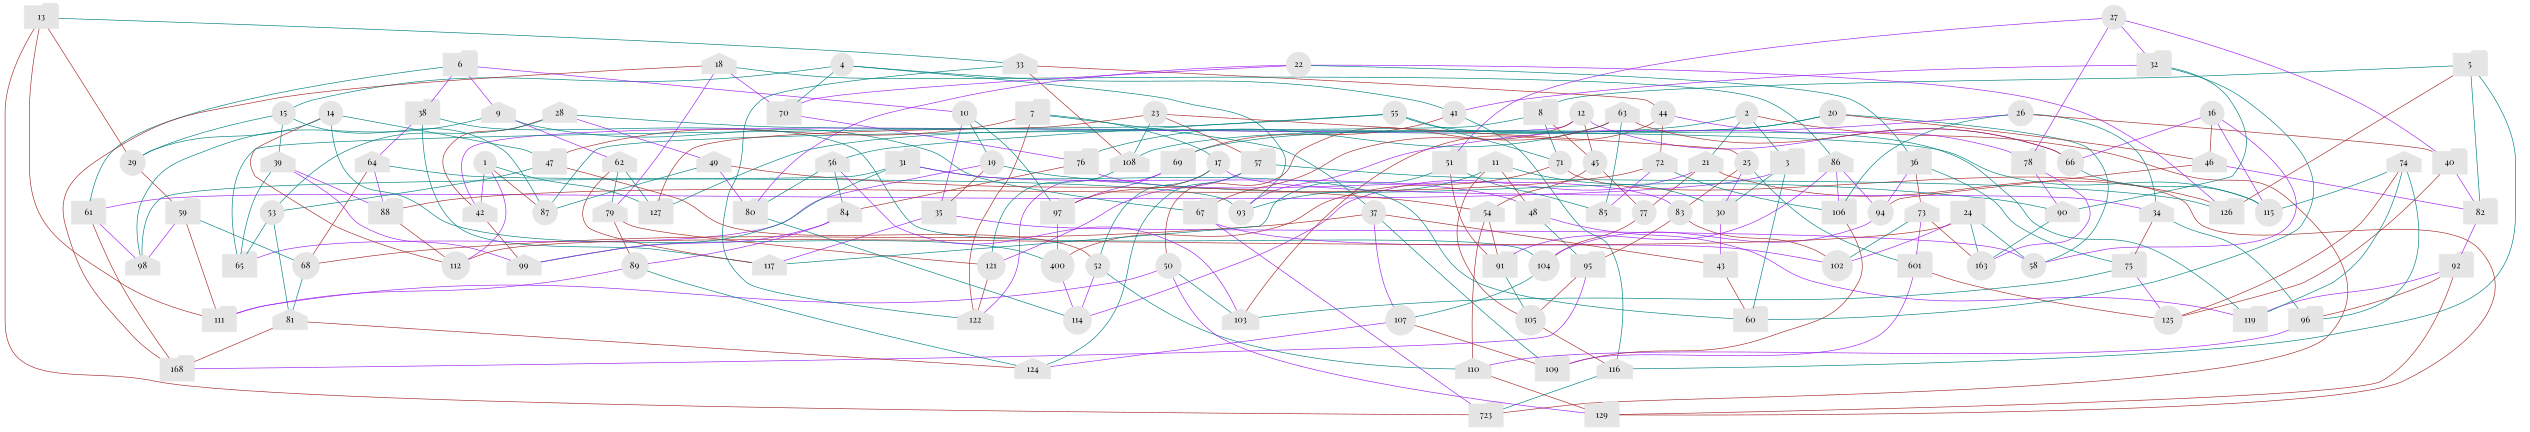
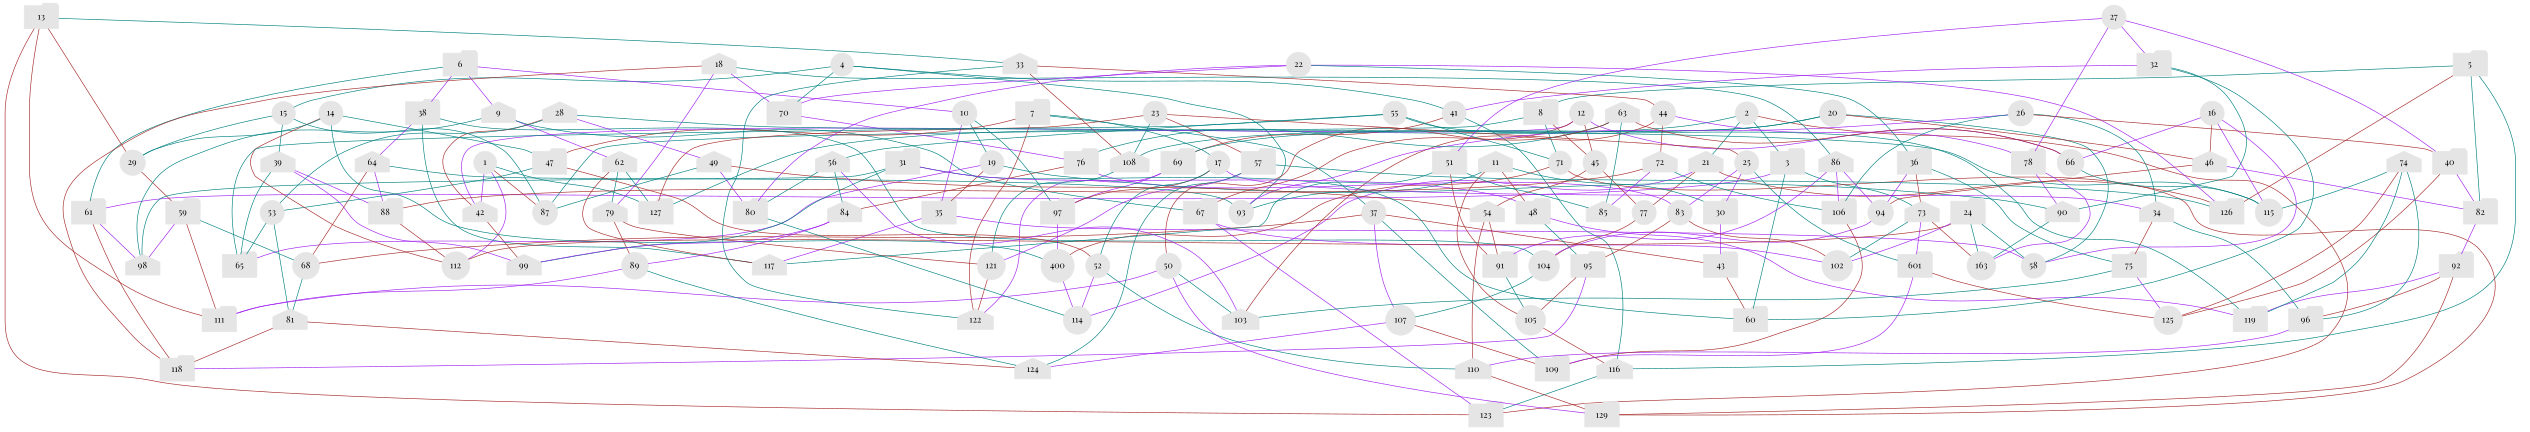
(1713, 188) -> (1713, 188)
(1754, 188) -> (1859, 188)
(177, 370) -> (177, 370)
(1486, 415) -> (1486, 415)
